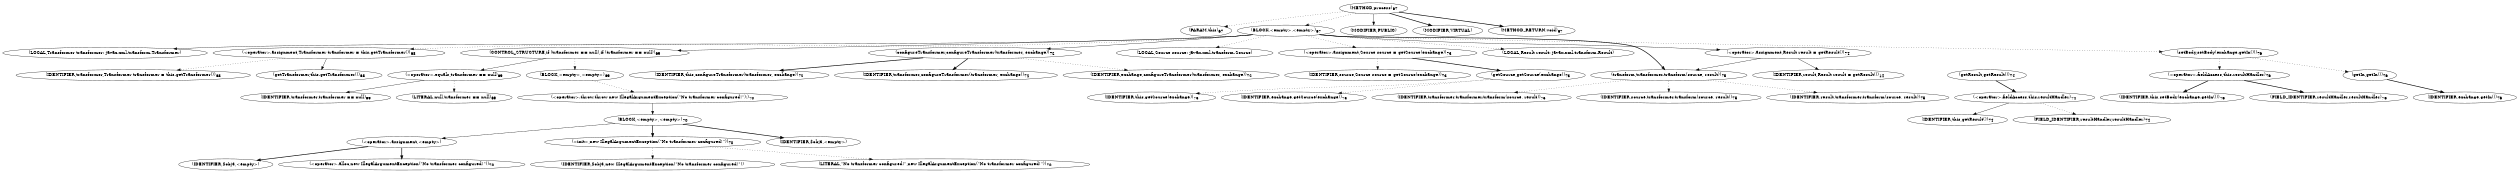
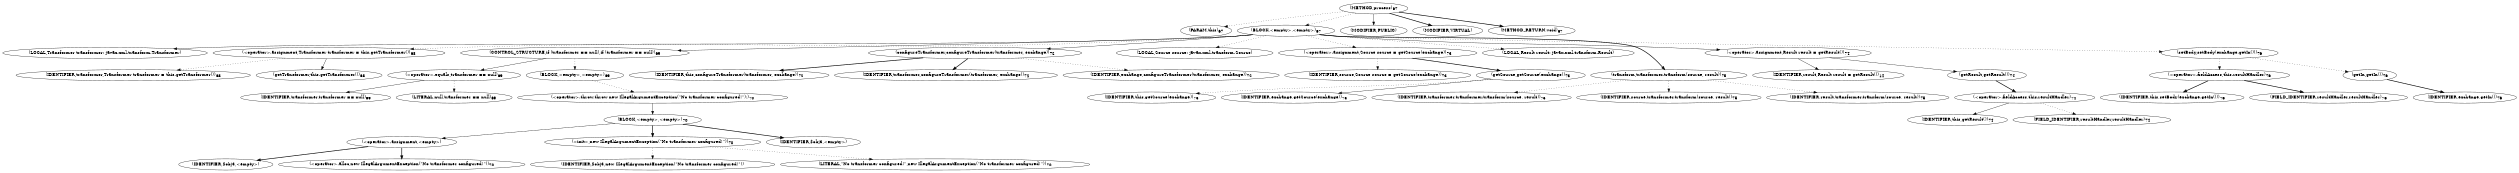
(1730, 64) -> (1892, 65)
(1417, 86) -> (1417, 86)
